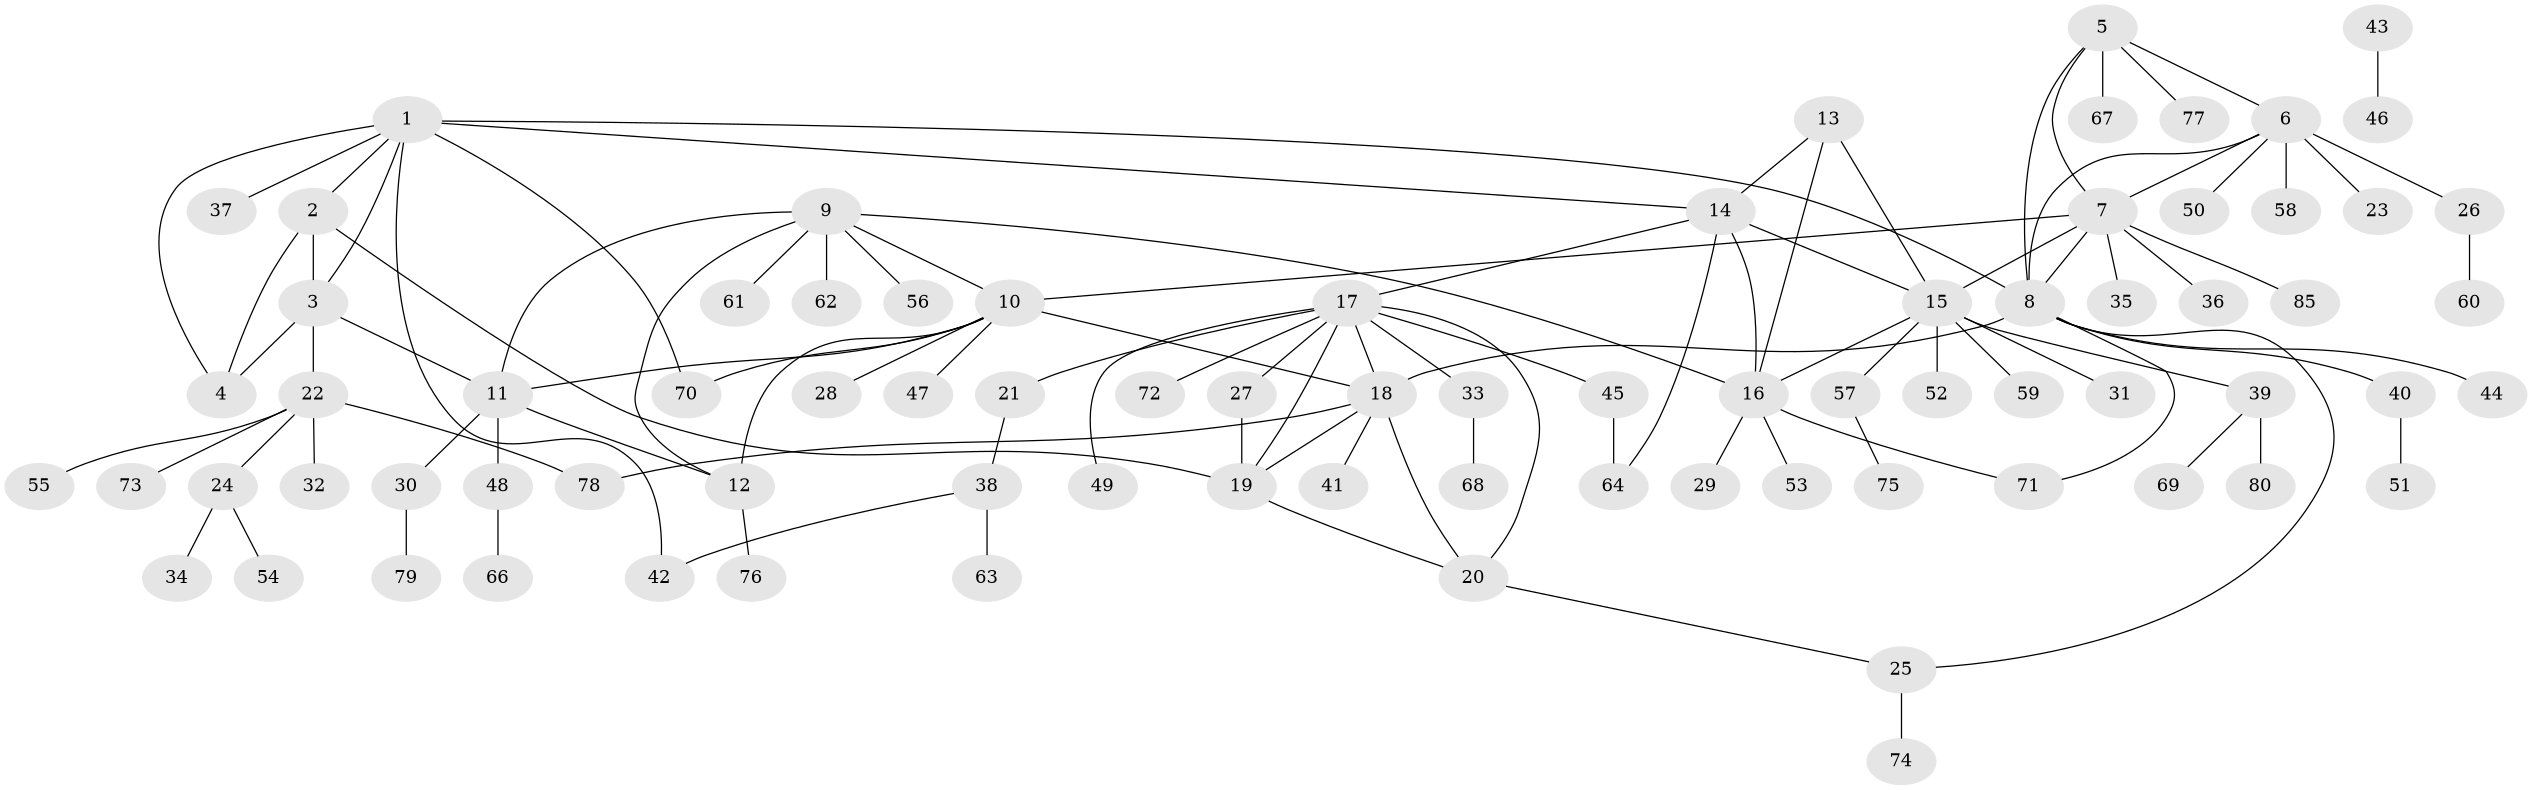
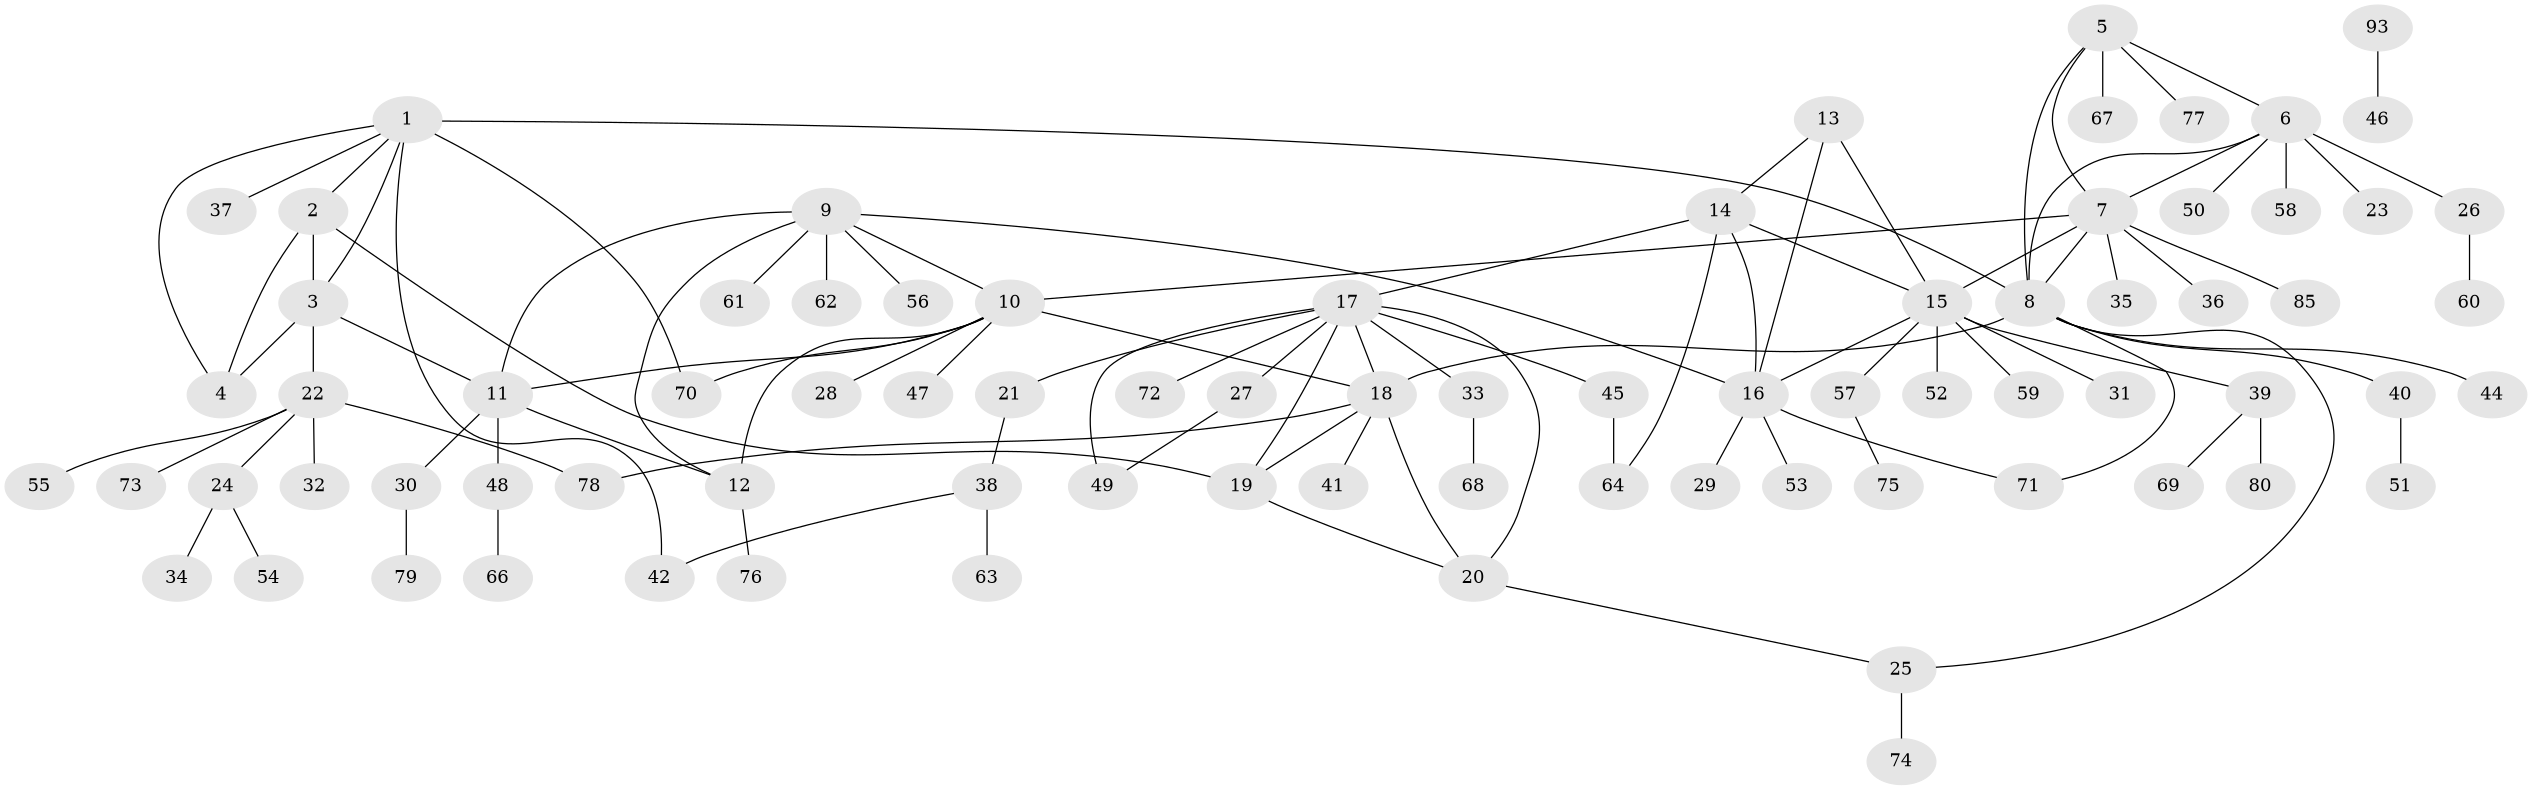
(2378, 28) -> (2378, 28)
(1064, 166) -> none
(1242, 441) -> (1172, 441)
